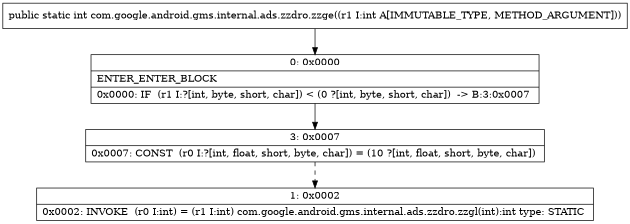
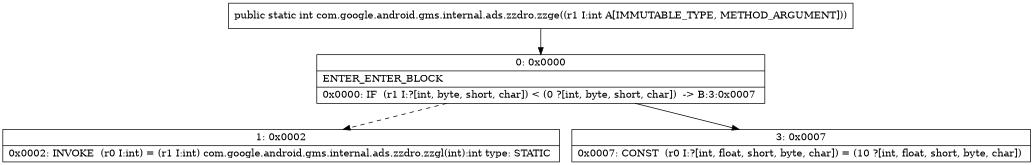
(315, 171) -> (398, 116)
